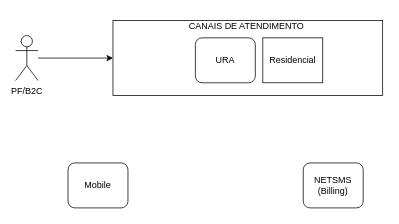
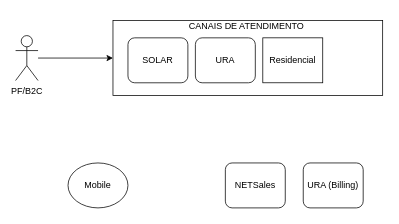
none -> (158, 60)
(98, 186) -> (98, 186)
none -> (255, 186)
(333, 186) -> (333, 186)
